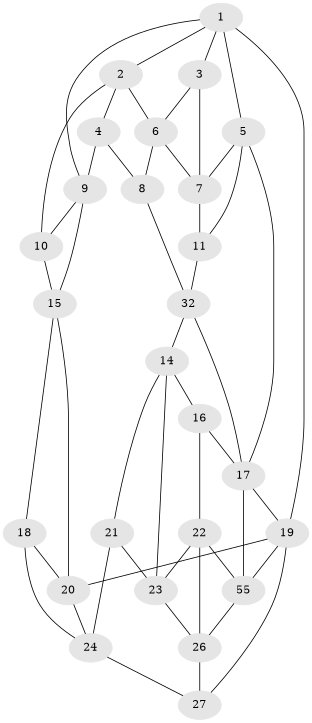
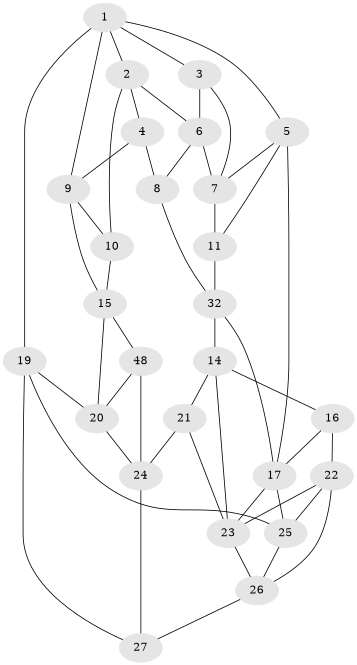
(265, 505) -> (251, 505)
(25, 533) -> (141, 361)
(244, 591) -> (286, 533)
